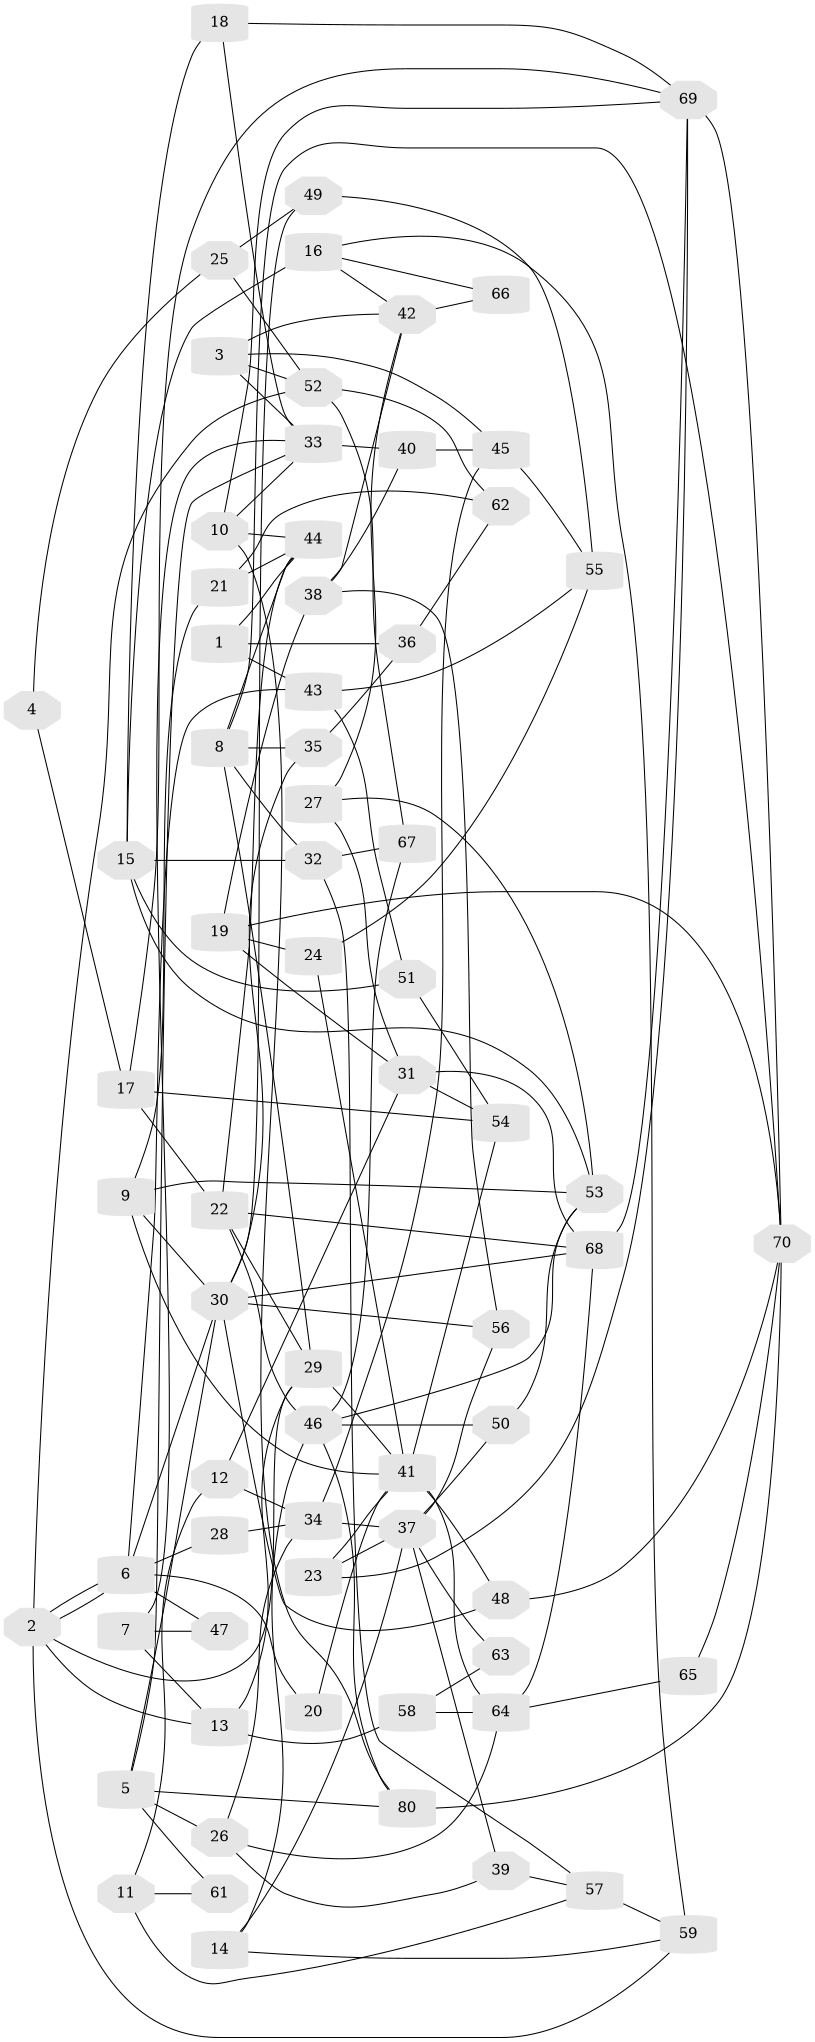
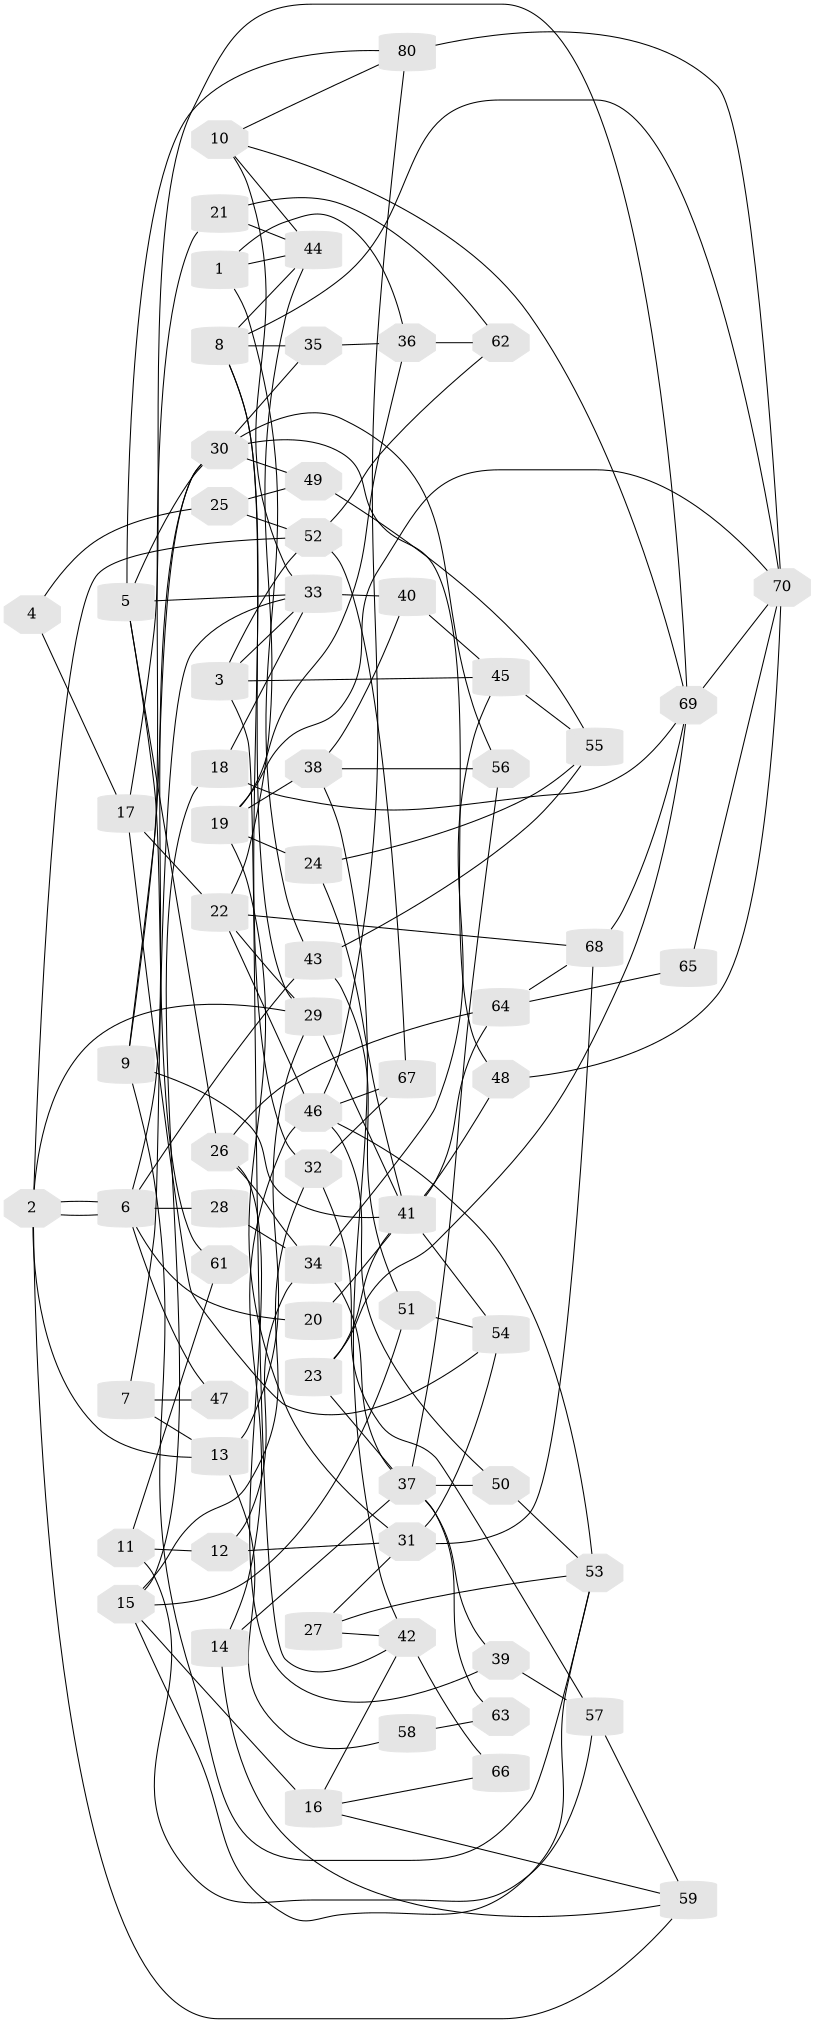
none -> (347, 608)
(407, 1276) -> none
(451, 1713) -> none
